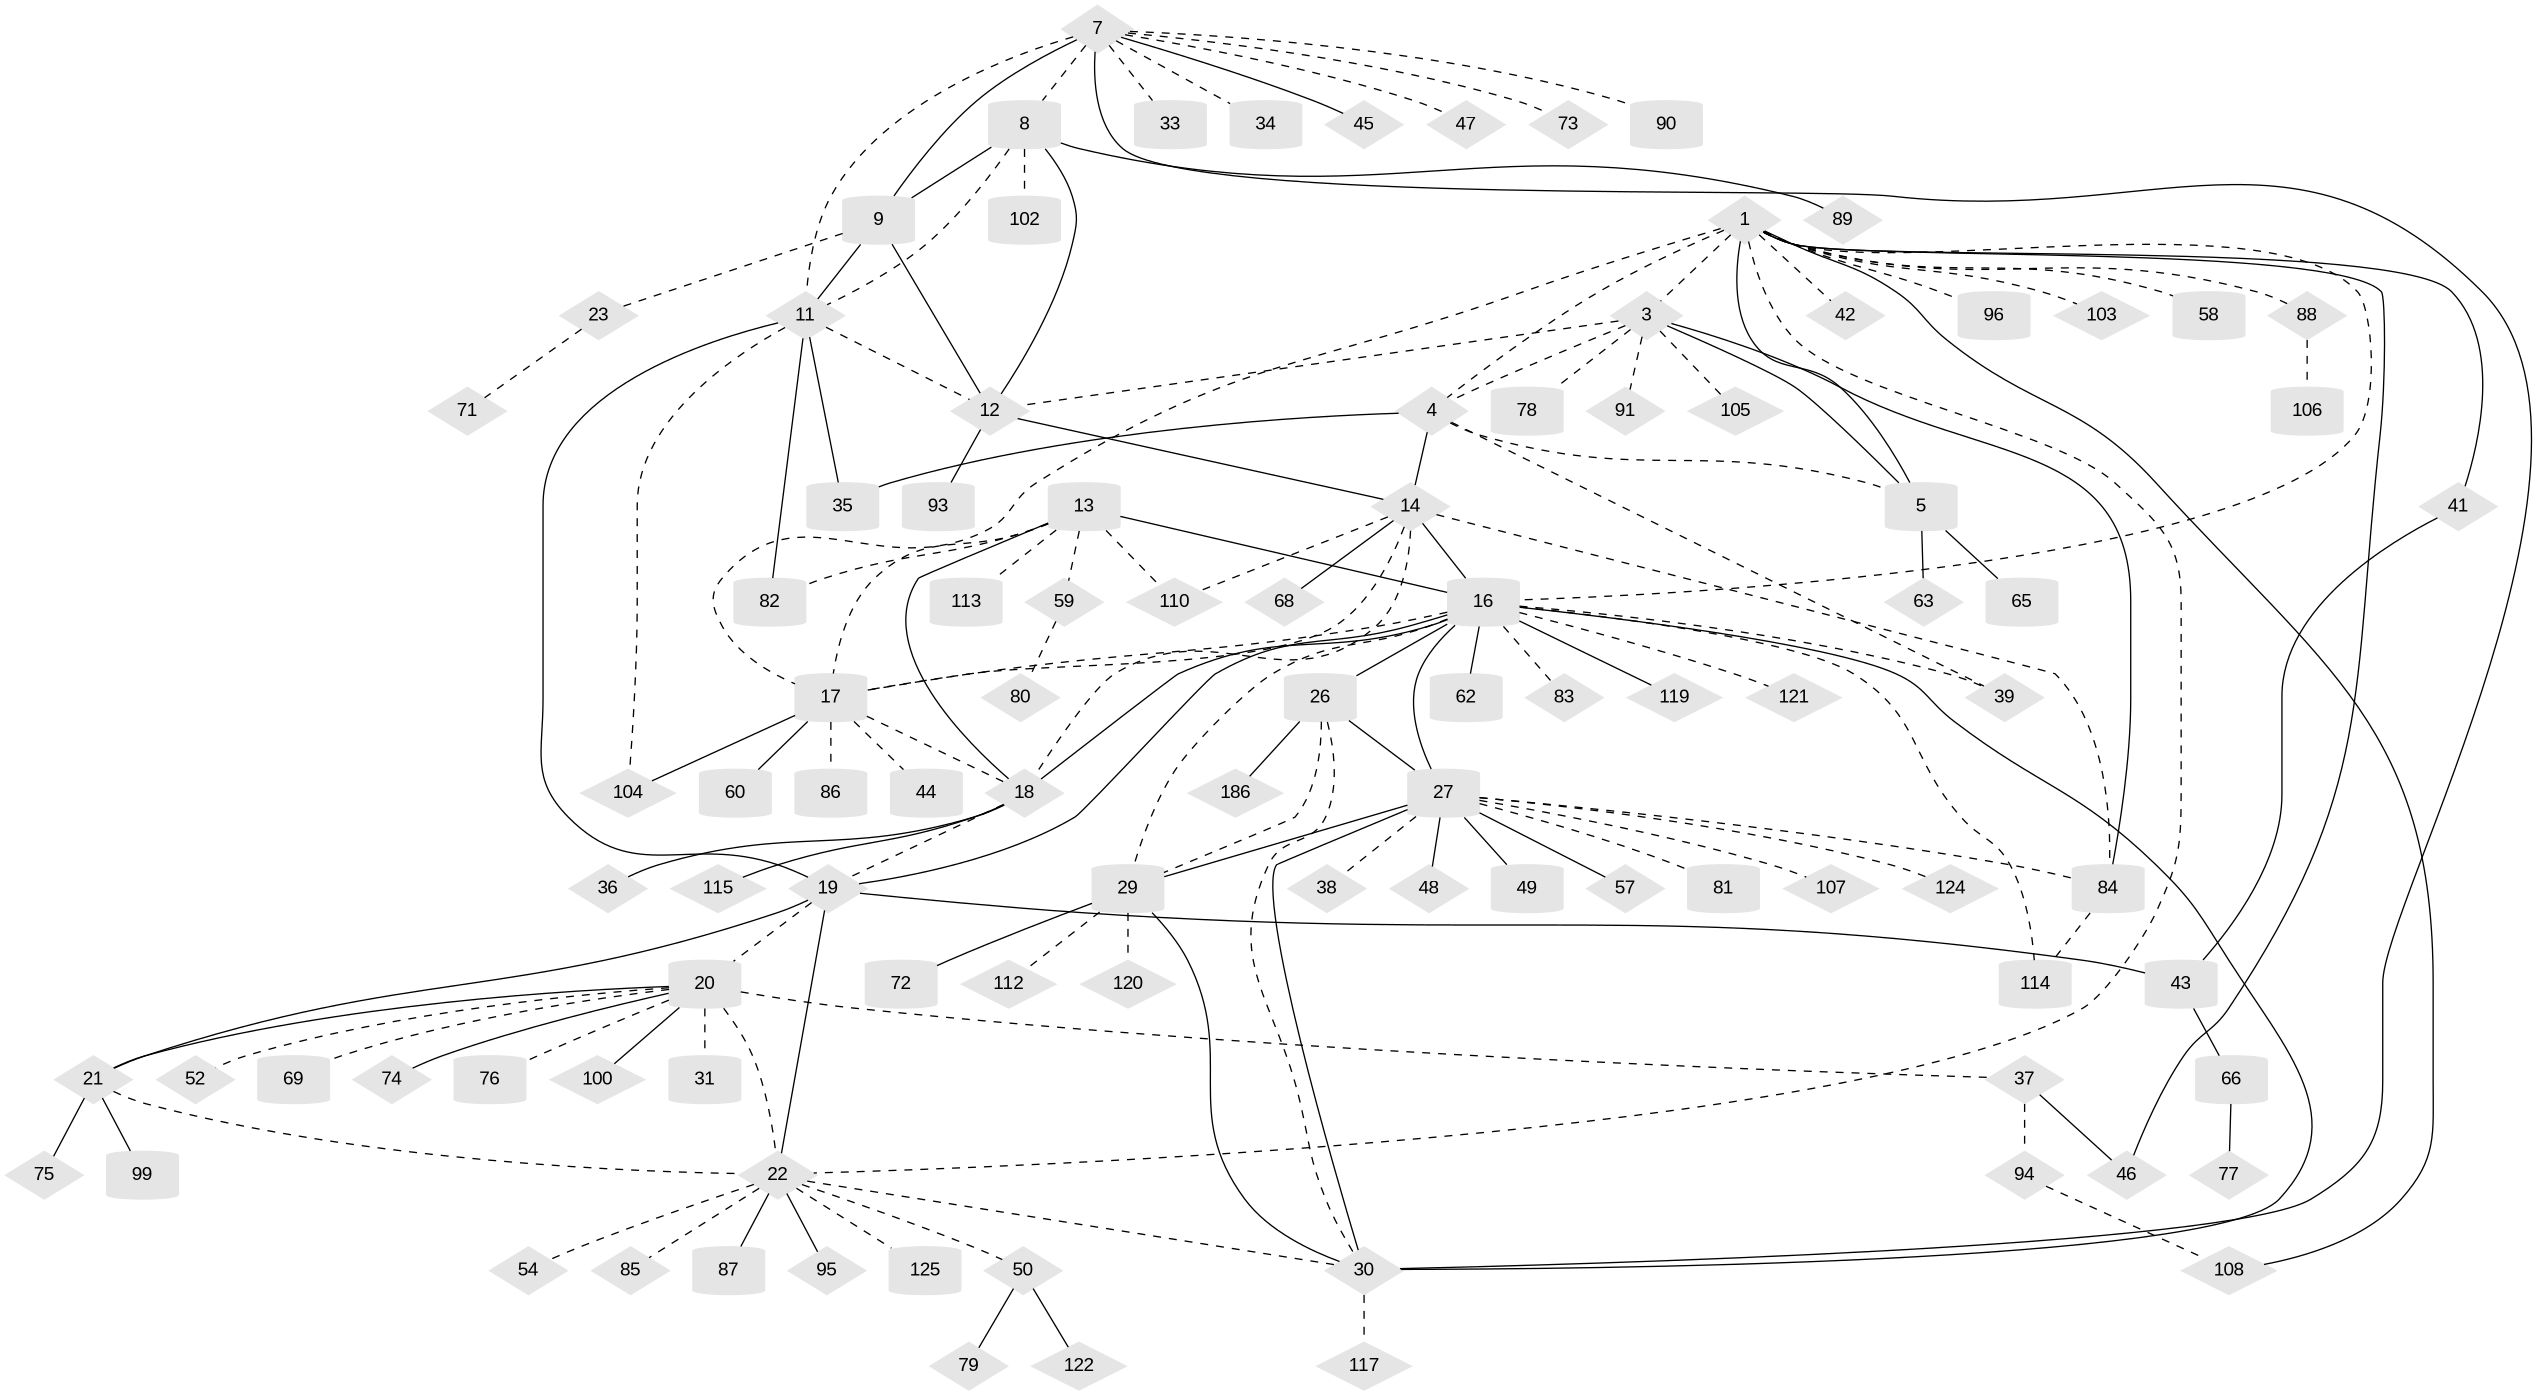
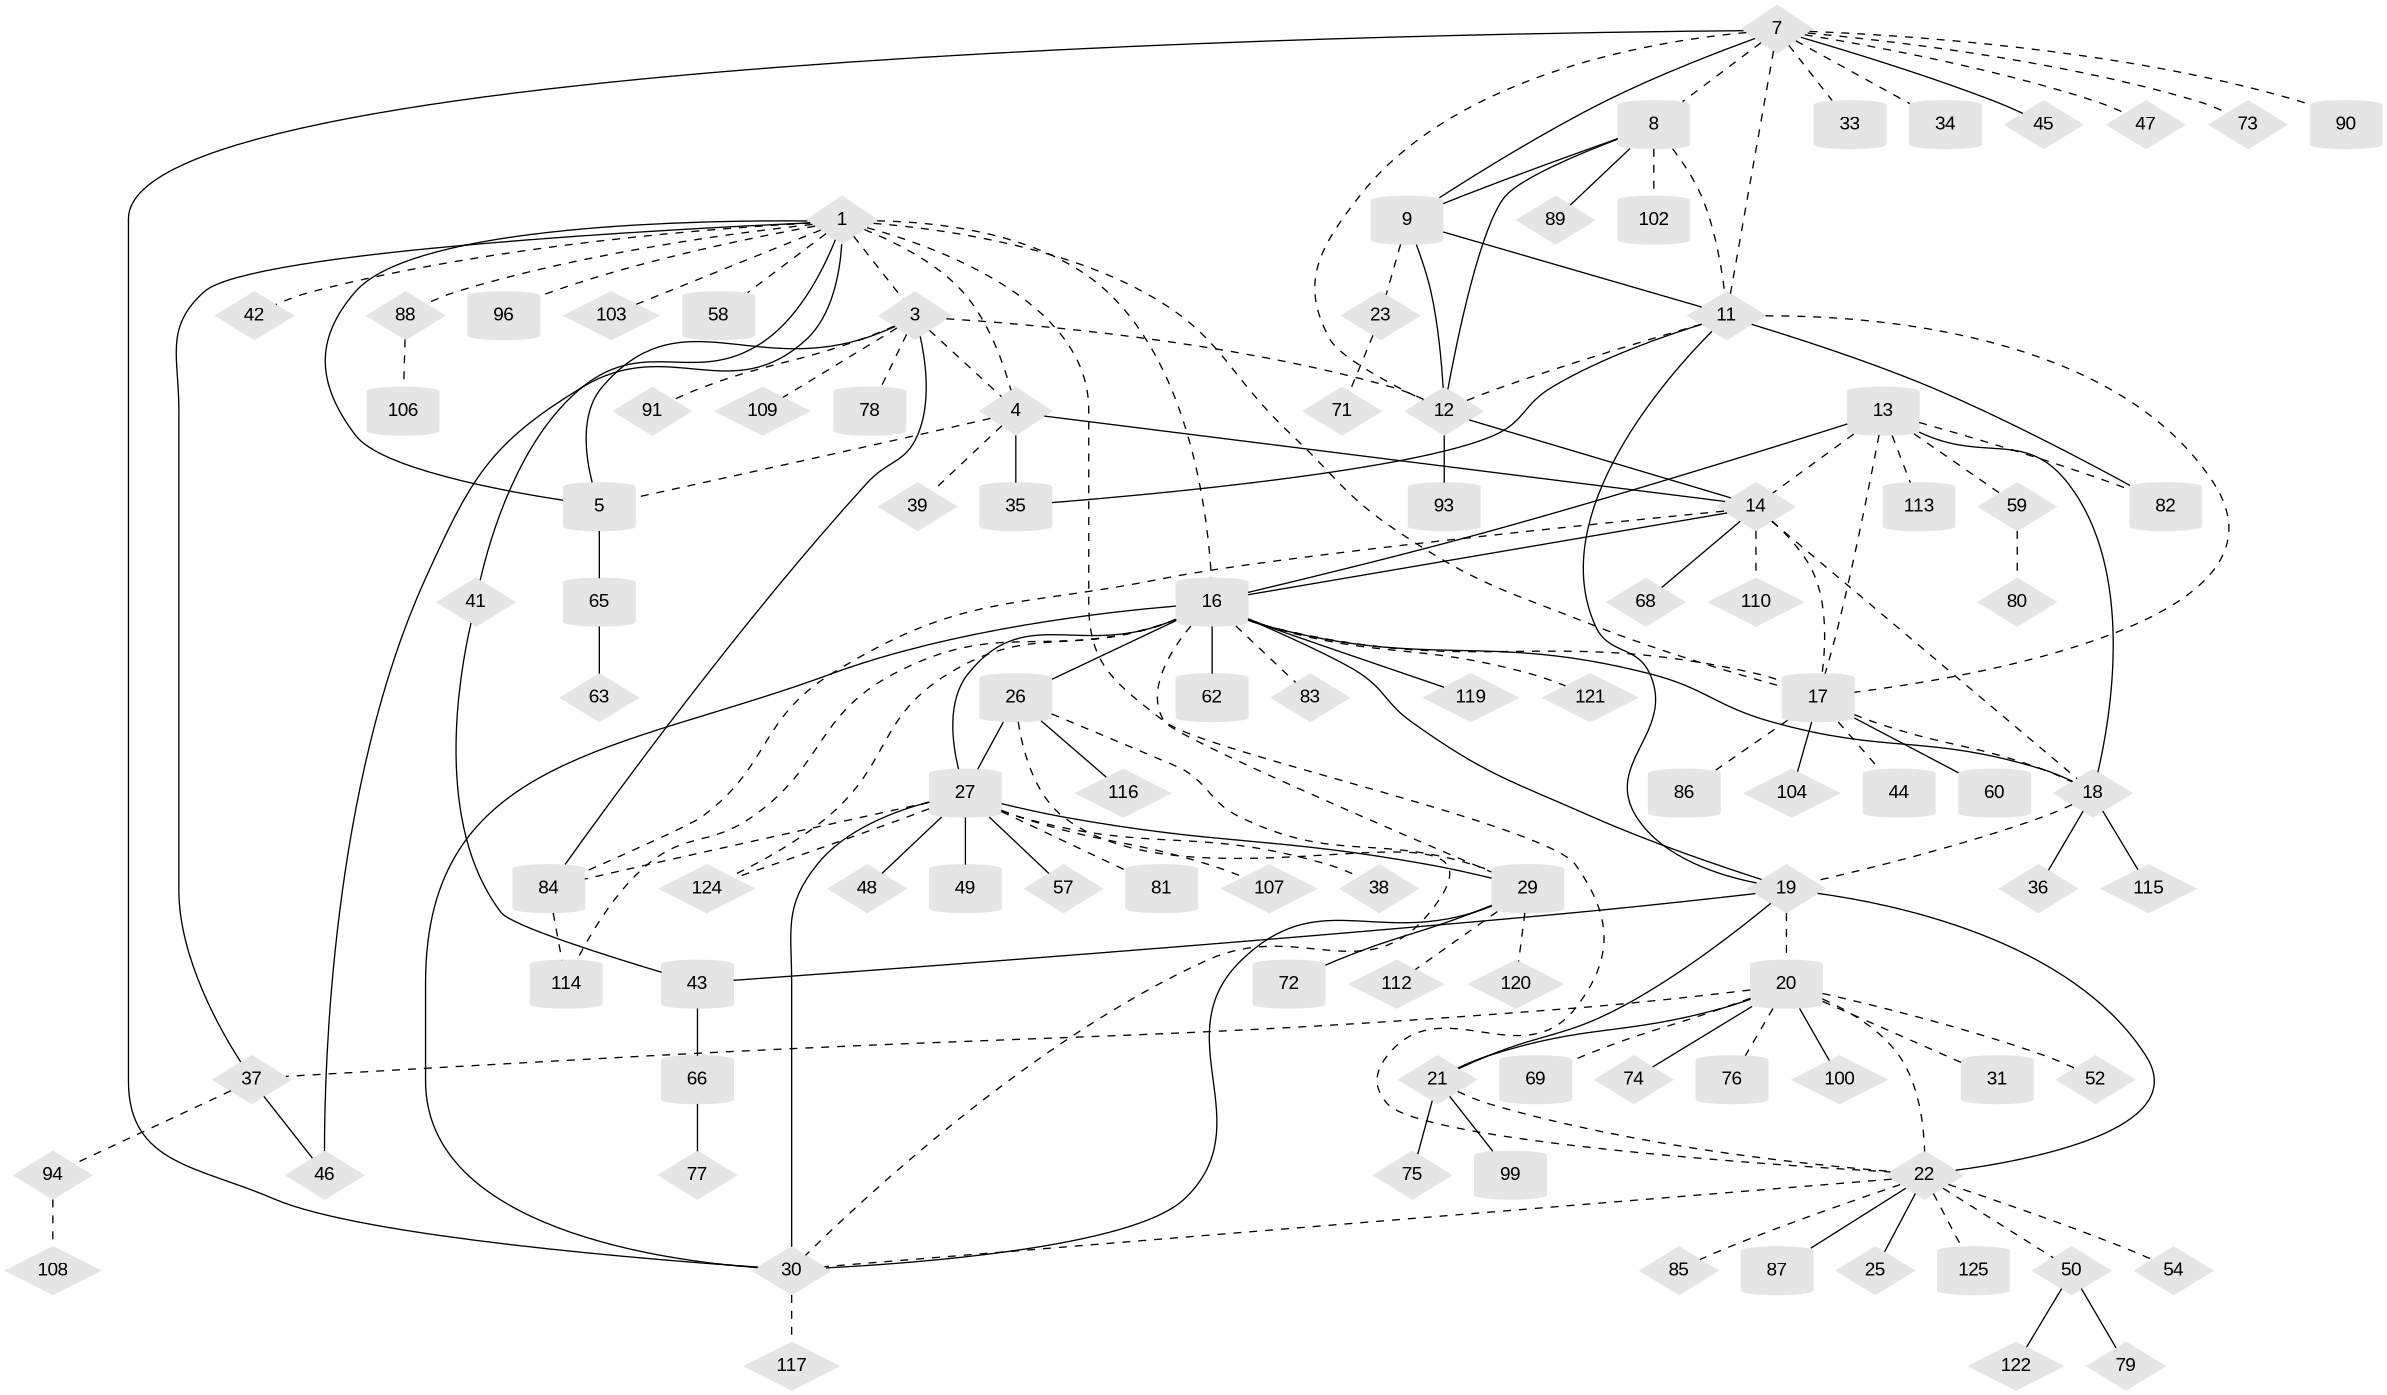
none -> (1418, 141)
(1735, 411) -> (762, 411)
(637, 517) -> (2208, 476)
(1922, 555) -> (599, 650)
(1133, 558) -> (1813, 464)
(1870, 655) -> (922, 694)
(2327, 667) -> (177, 373)
(1235, 793) -> (1123, 793)
(827, 1271) -> (1875, 1271)
